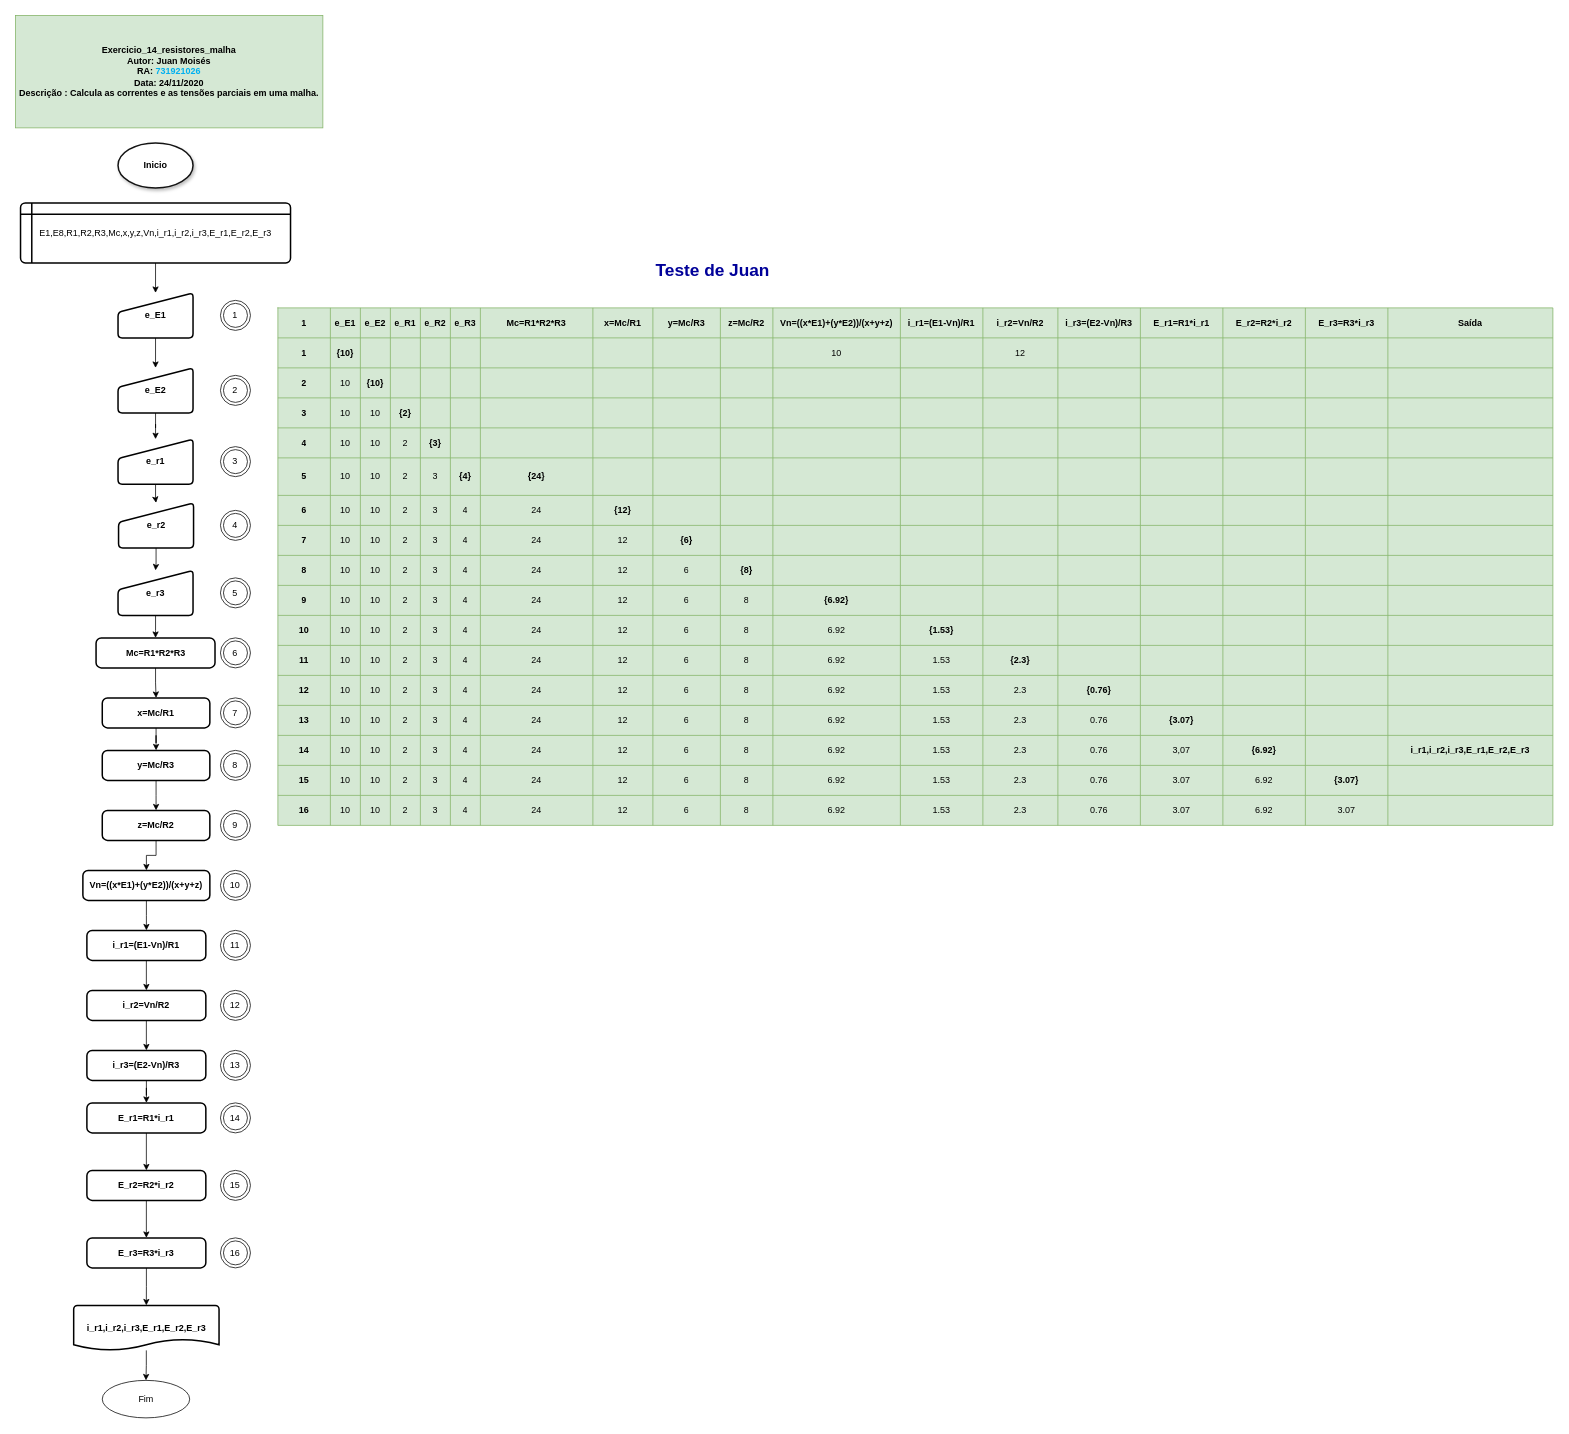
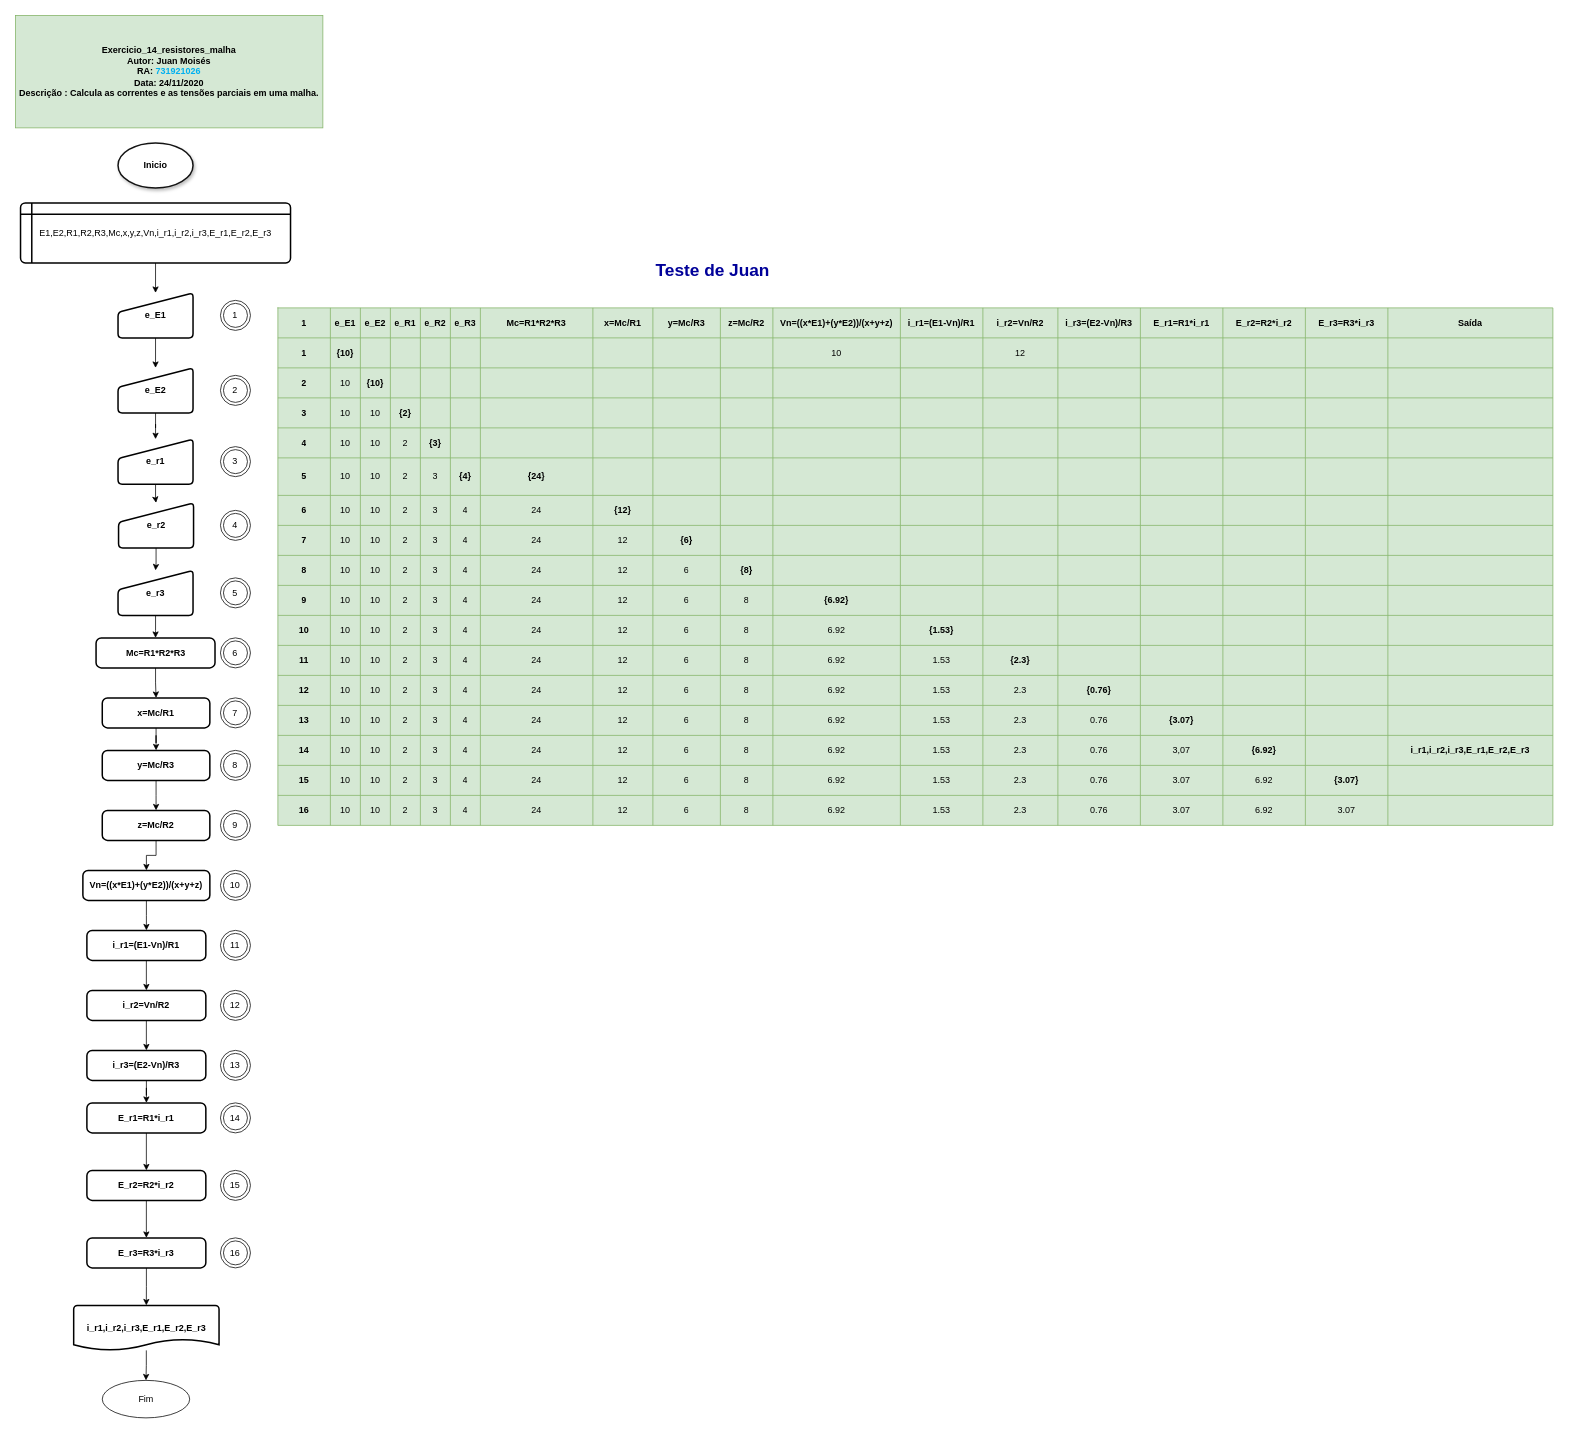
(156, 233) -> (156, 233)
